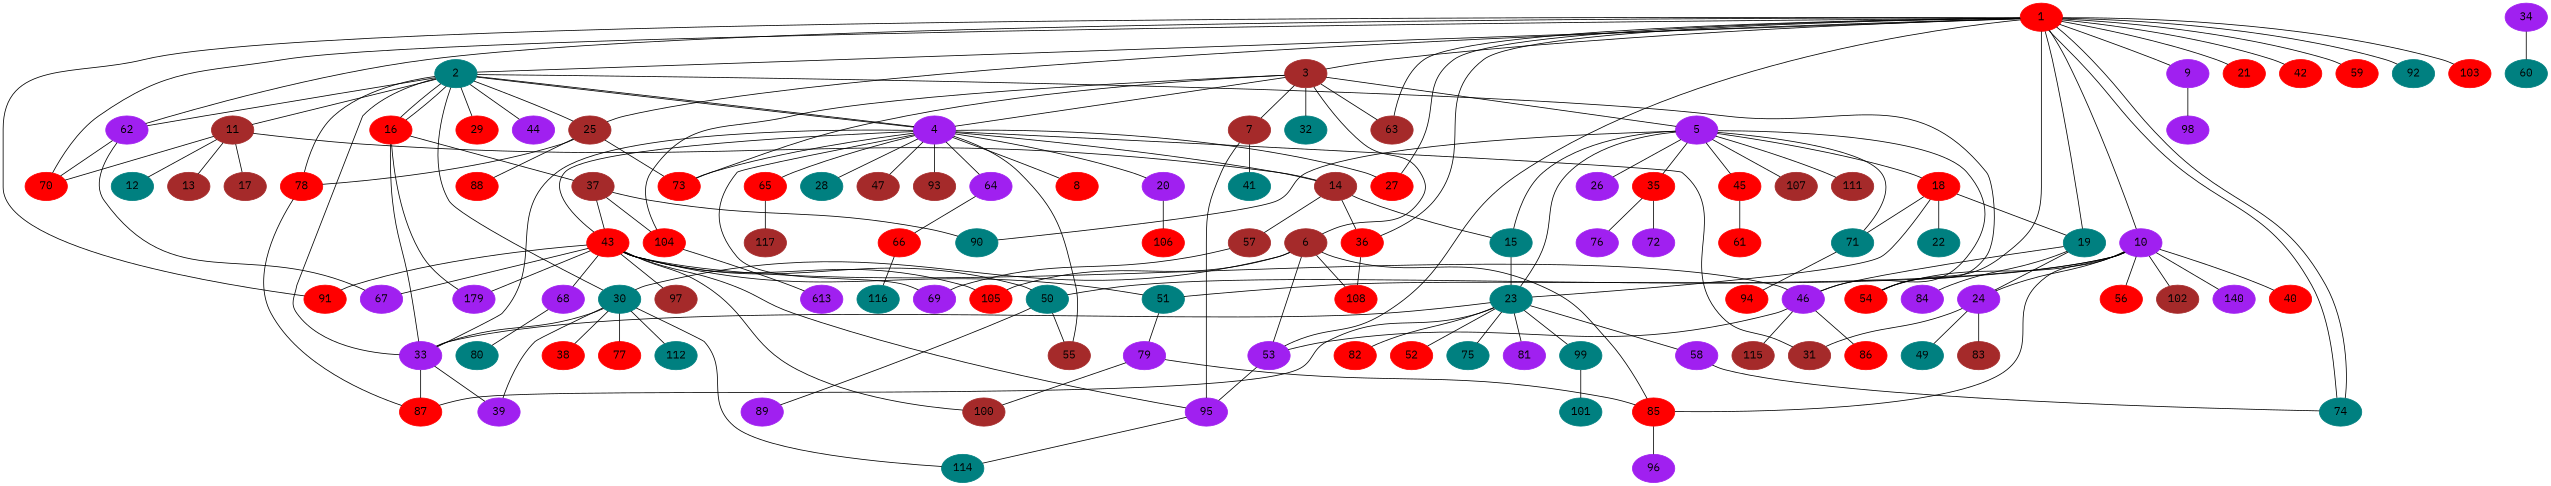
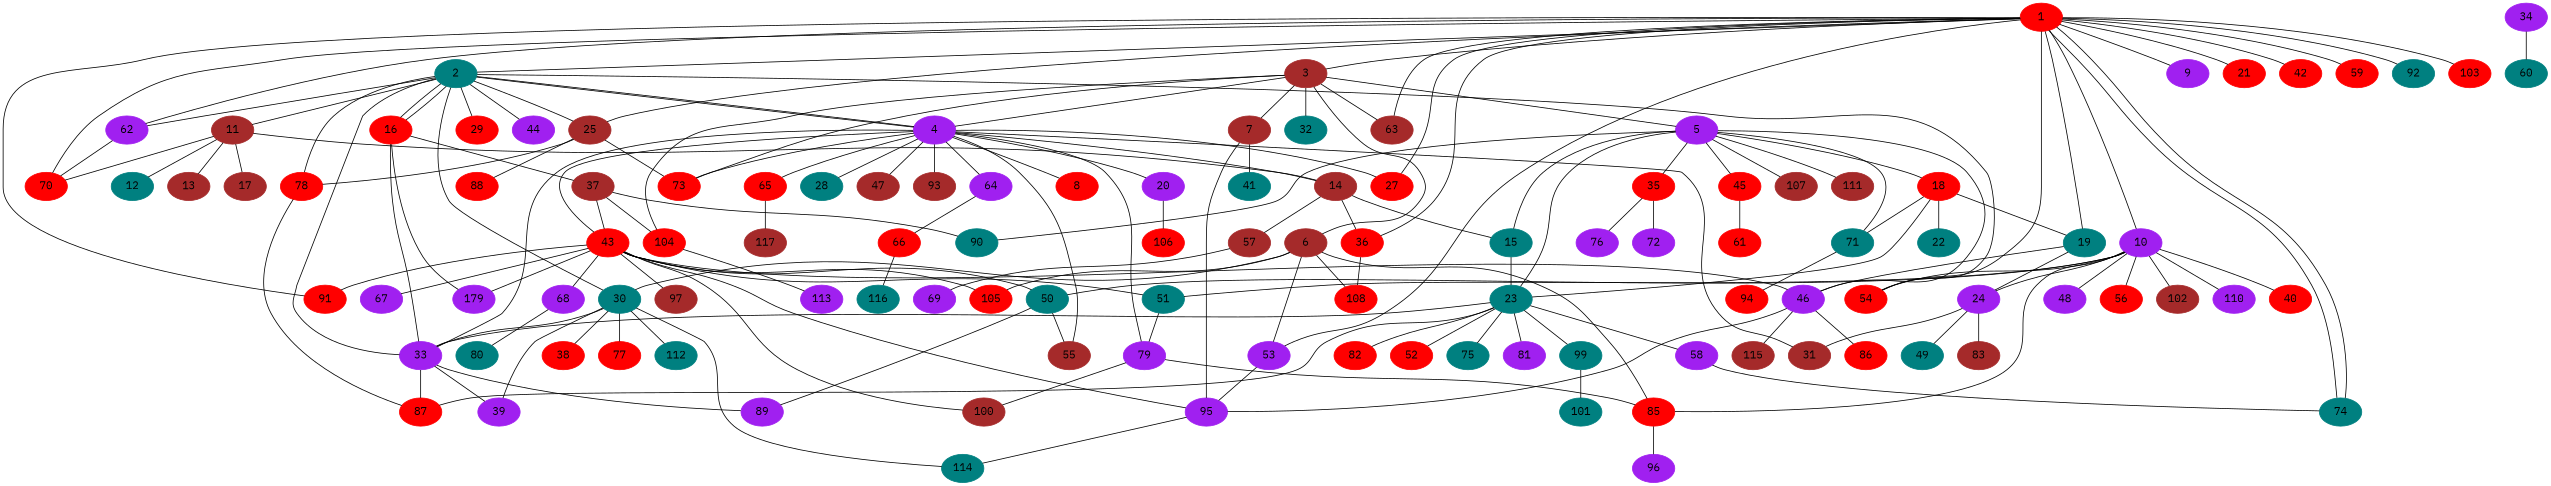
(2188, 130) -> none
(1597, 186) -> none
(719, 217) -> (1112, 180)
(195, 259) -> none
(822, 299) -> (822, 299)
(1922, 299) -> none
none -> (2065, 299)
(2234, 299) -> (2234, 299)
(1539, 335) -> (1513, 390)
none -> (595, 399)
